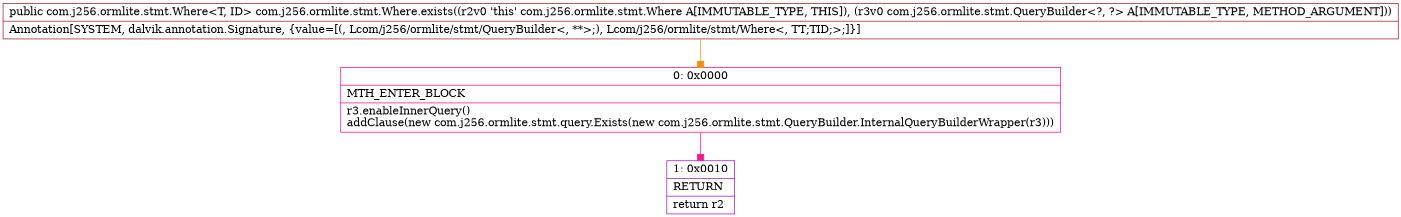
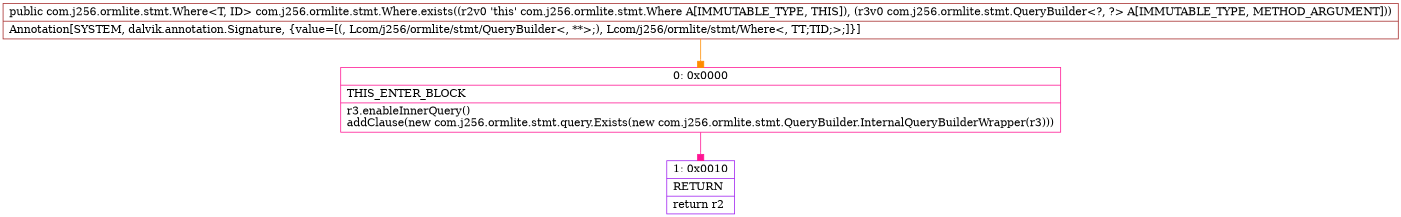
(406, 94) -> (406, 94)
